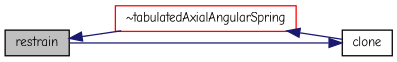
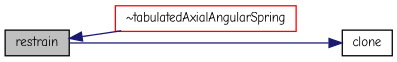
(315, 35) -> none
